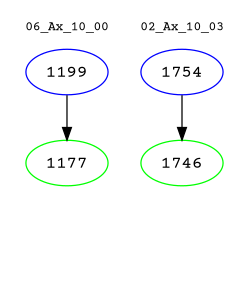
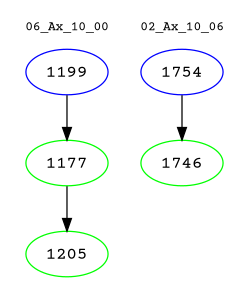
(183, 27) -> (183, 27)
none -> (67, 254)
